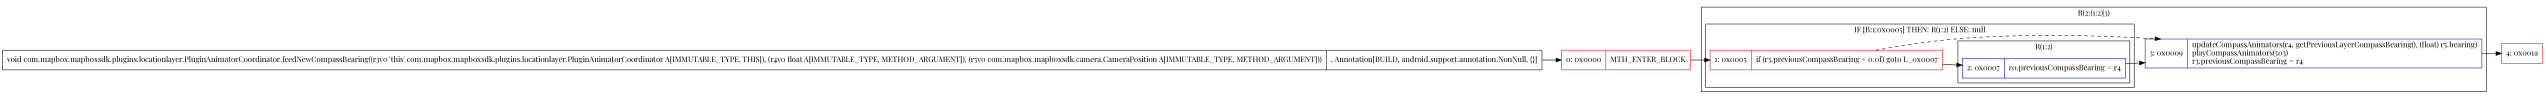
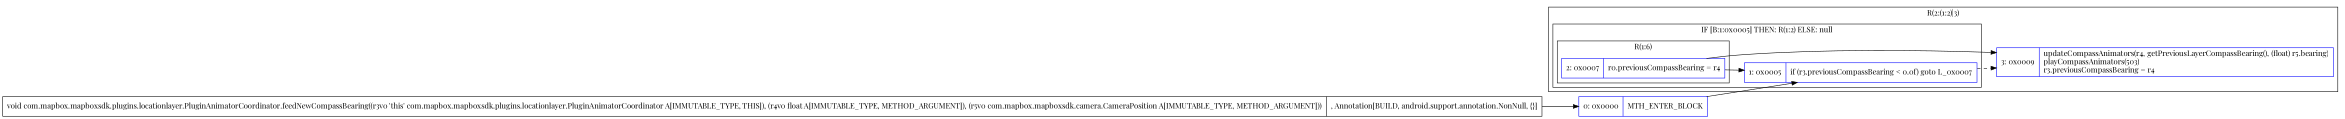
(2044, 47) -> (1643, 47)
(2522, 53) -> none
(1626, 60) -> (1643, 106)
(1826, 60) -> (1861, 73)
(1950, 65) -> (1733, 70)
